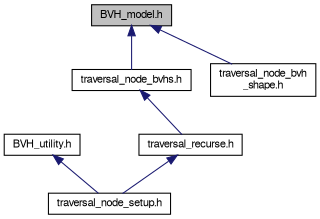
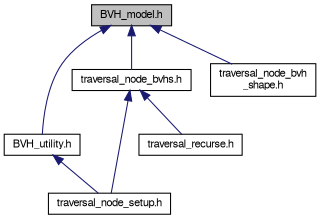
none -> (56, 73)
(146, 177) -> (120, 147)
